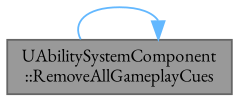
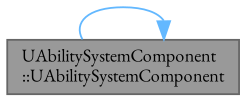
(120, 67) -> (123, 67)
